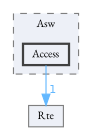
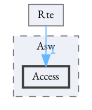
(46, 81) -> (46, 43)
